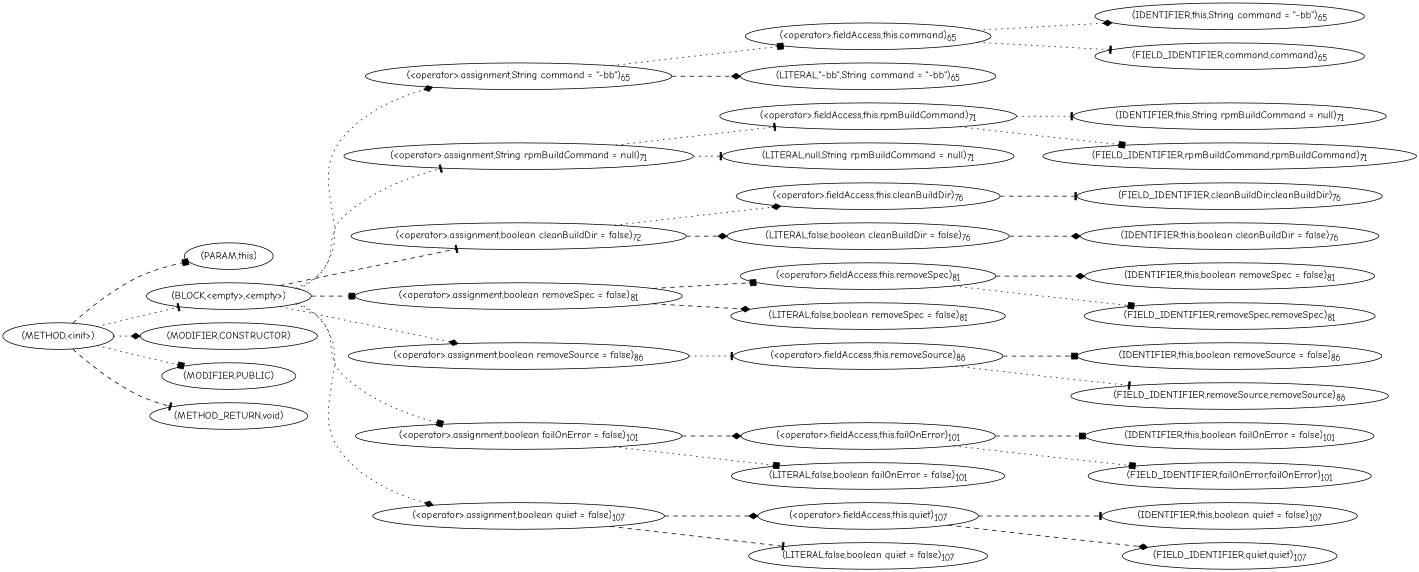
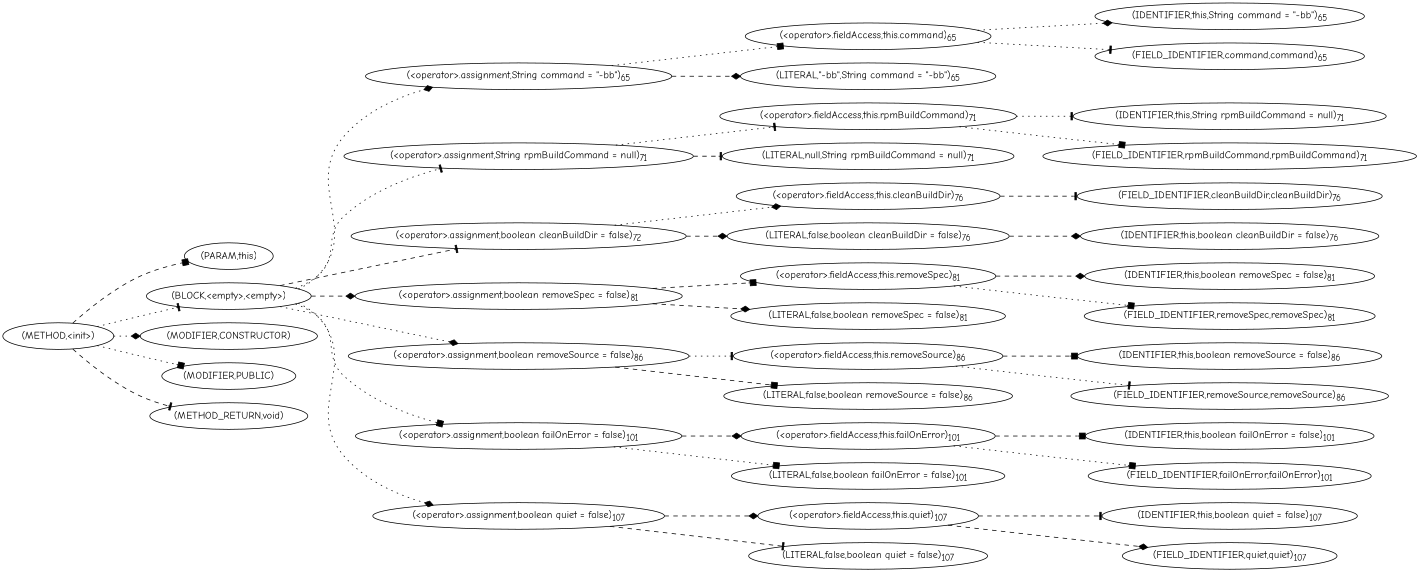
(706, 156) -> (706, 156)
(328, 296) -> (328, 296)
none -> (868, 396)
